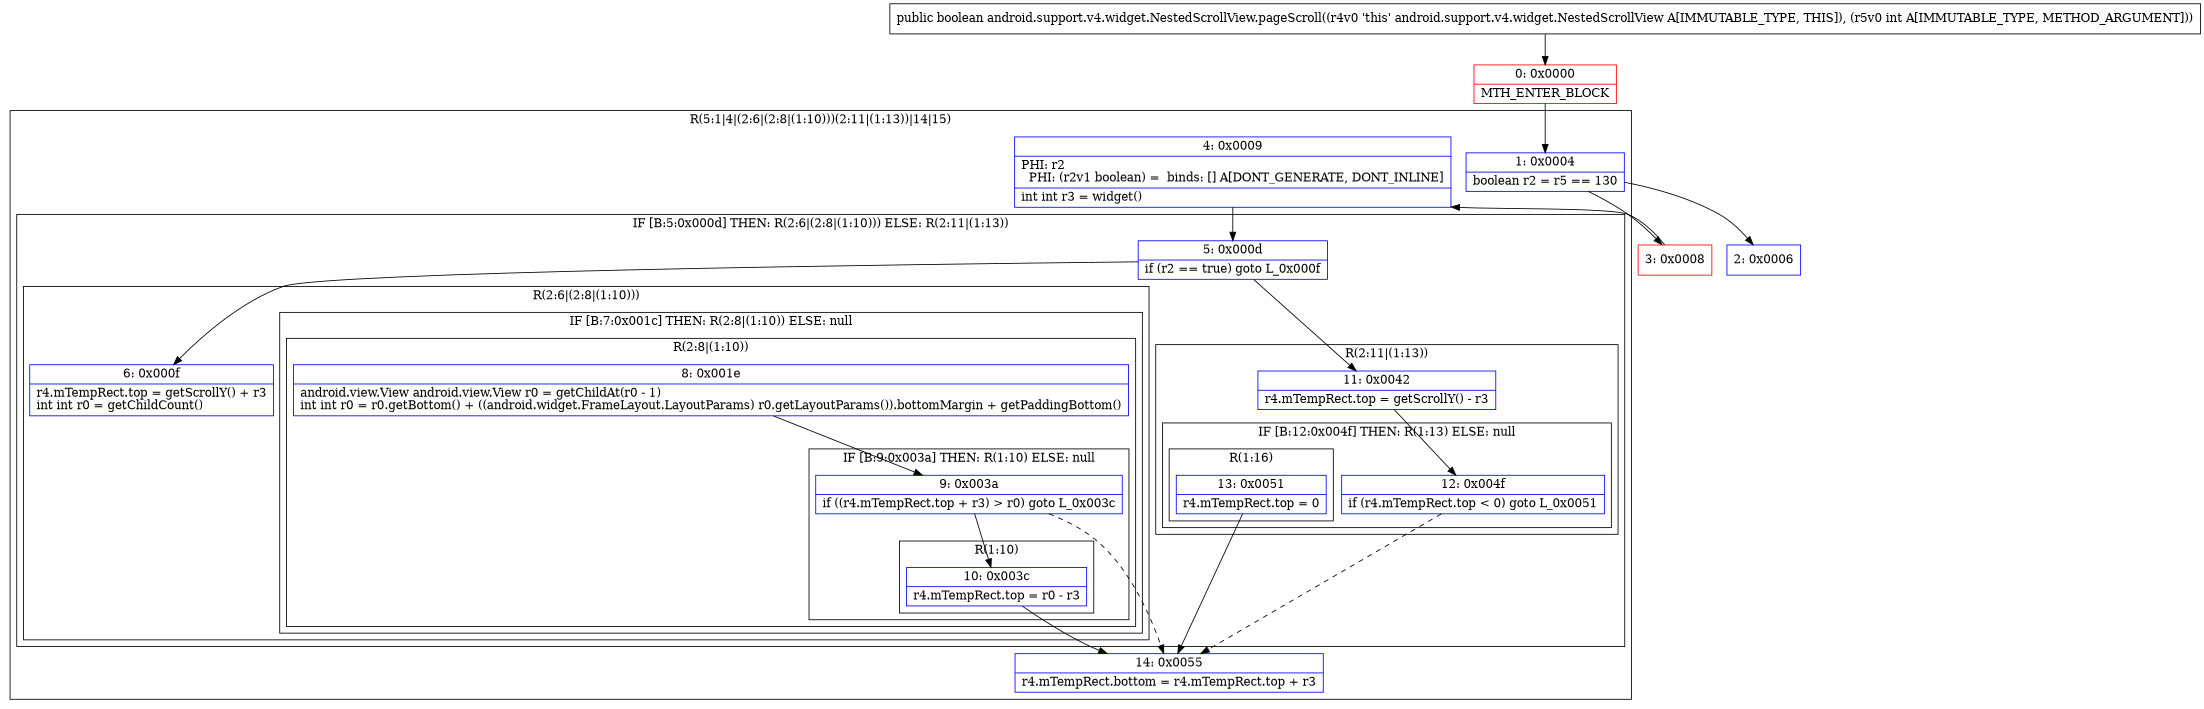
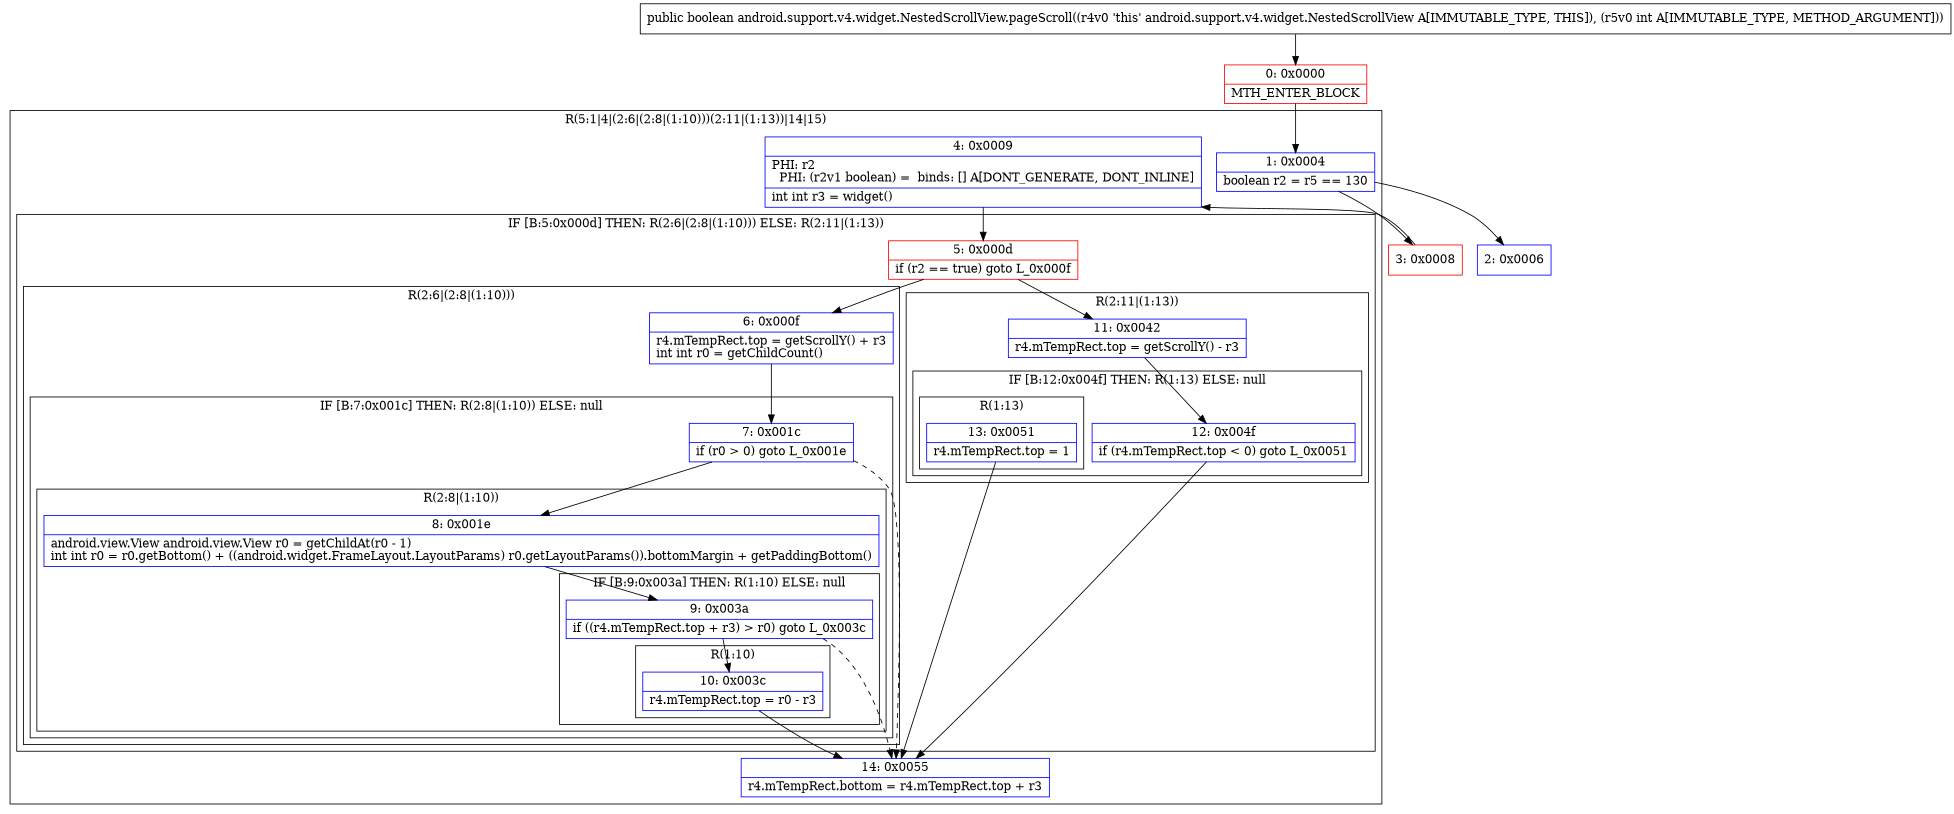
(1233, 260) -> (983, 260)
none -> (771, 443)
(1251, 459) -> (1002, 407)
(1251, 504) -> (1002, 452)
(1325, 582) -> (1066, 609)
